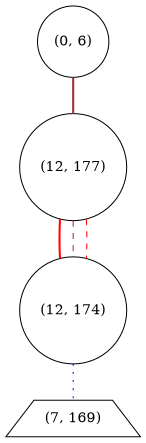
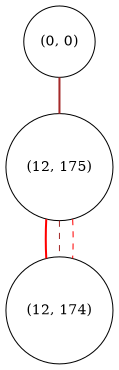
(73, 42) -> (59, 42)
(73, 167) -> (59, 167)
(73, 419) -> none
